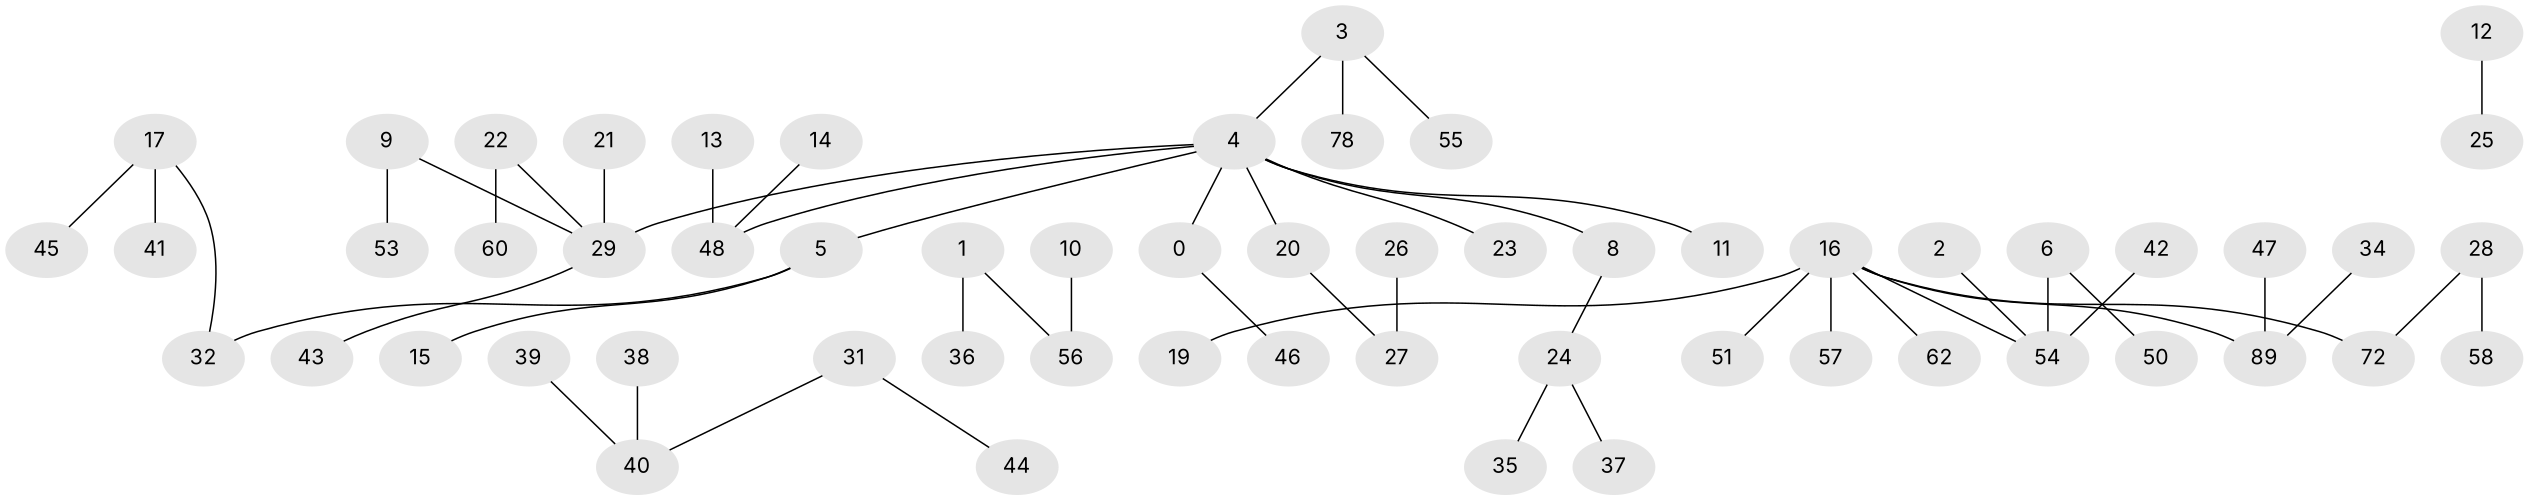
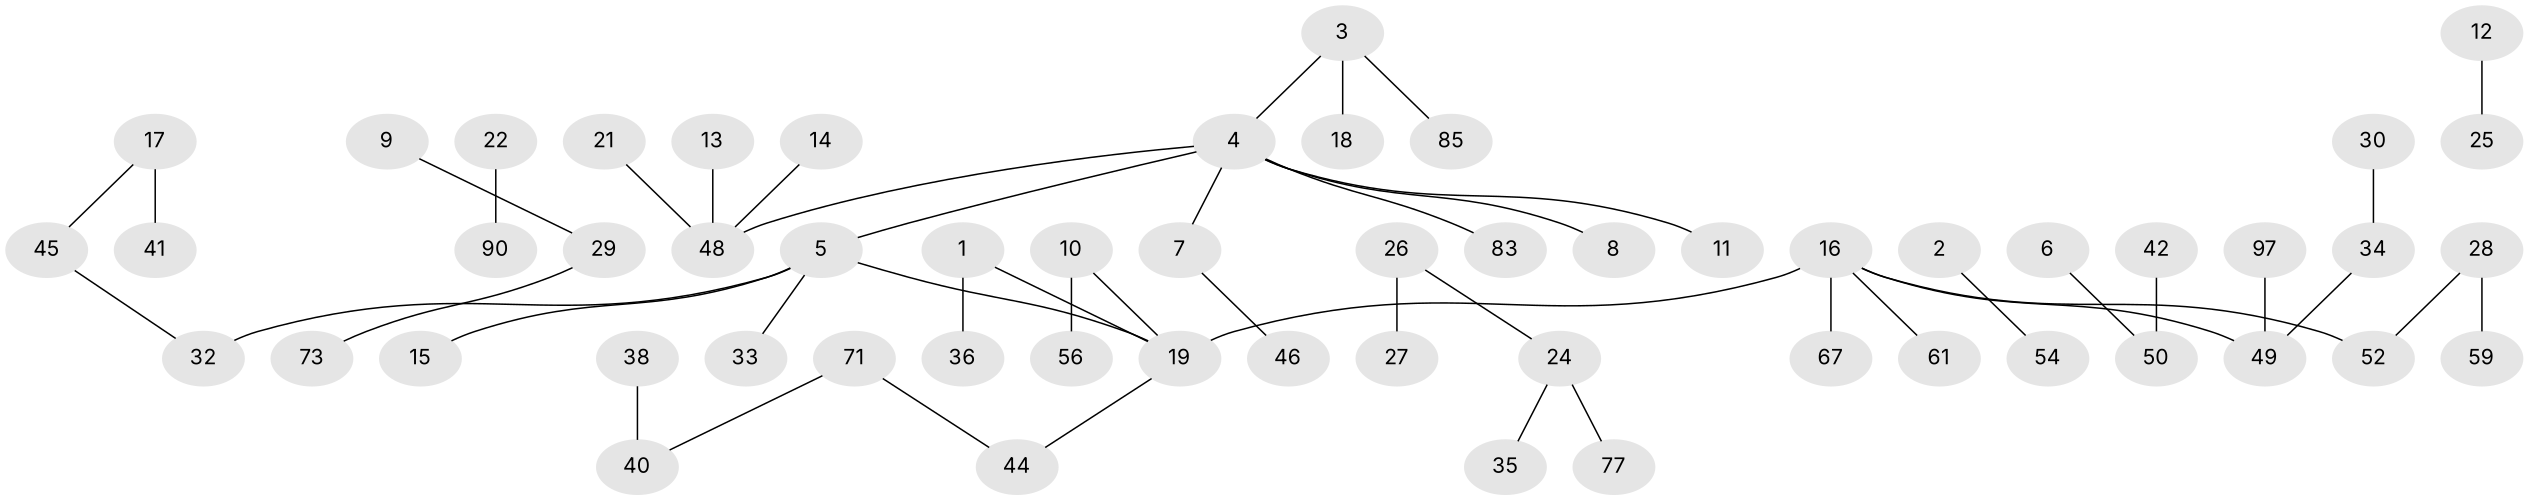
(1343, 142) -> (1343, 142)
(1451, 142) -> (1451, 142)
none -> (2373, 142)
(911, 171) -> none
(550, 196) -> none
(604, 196) -> (658, 196)
(214, 244) -> (125, 304)
(387, 250) -> none
(496, 250) -> (496, 250)
(1180, 250) -> (1180, 250)
(1288, 250) -> none
(1505, 250) -> (1505, 250)
(2265, 250) -> (2265, 250)
(2112, 295) -> (2156, 295)
(1591, 296) -> (1492, 313)
none -> (1004, 299)
(1017, 304) -> (1060, 299)
none -> (1126, 304)
(1939, 304) -> none
(2048, 314) -> none
(312, 359) -> (312, 359)
(529, 359) -> none
none -> (746, 359)
(854, 359) -> (854, 359)
(1722, 359) -> none
(1831, 359) -> (1831, 359)
(1939, 359) -> (1939, 359)
(2265, 359) -> (2265, 359)
(2373, 359) -> (2373, 359)
(2482, 359) -> (2482, 359)
none -> (1098, 413)
(1614, 467) -> (1614, 467)
